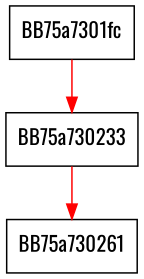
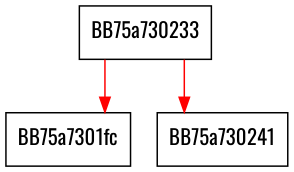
(72, 78) -> (105, 78)
(72, 246) -> (222, 139)
